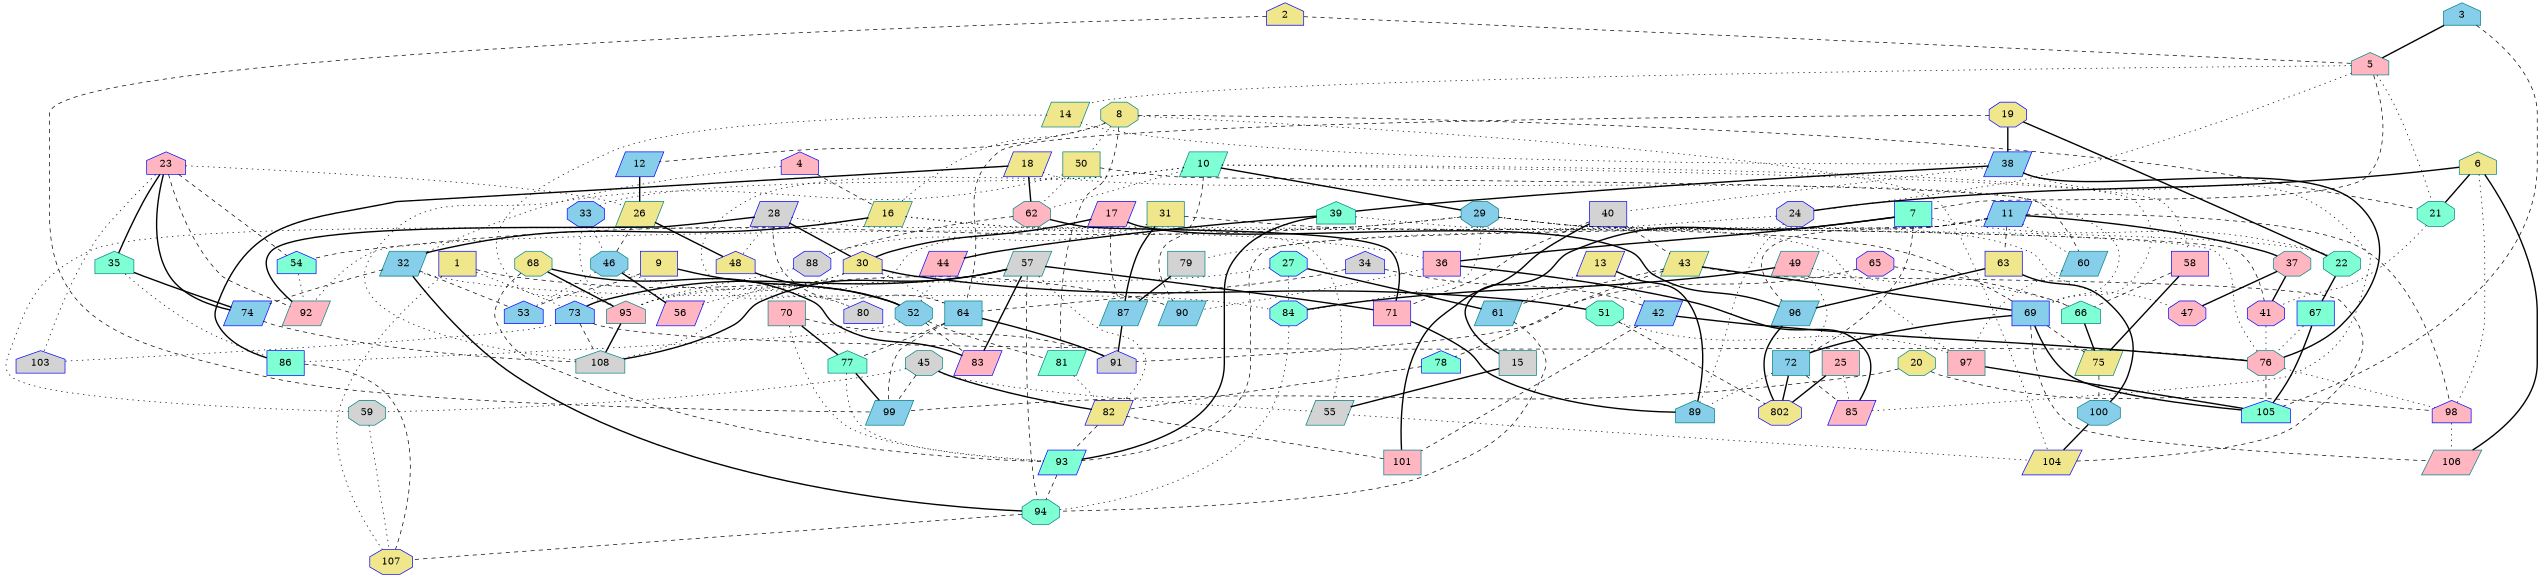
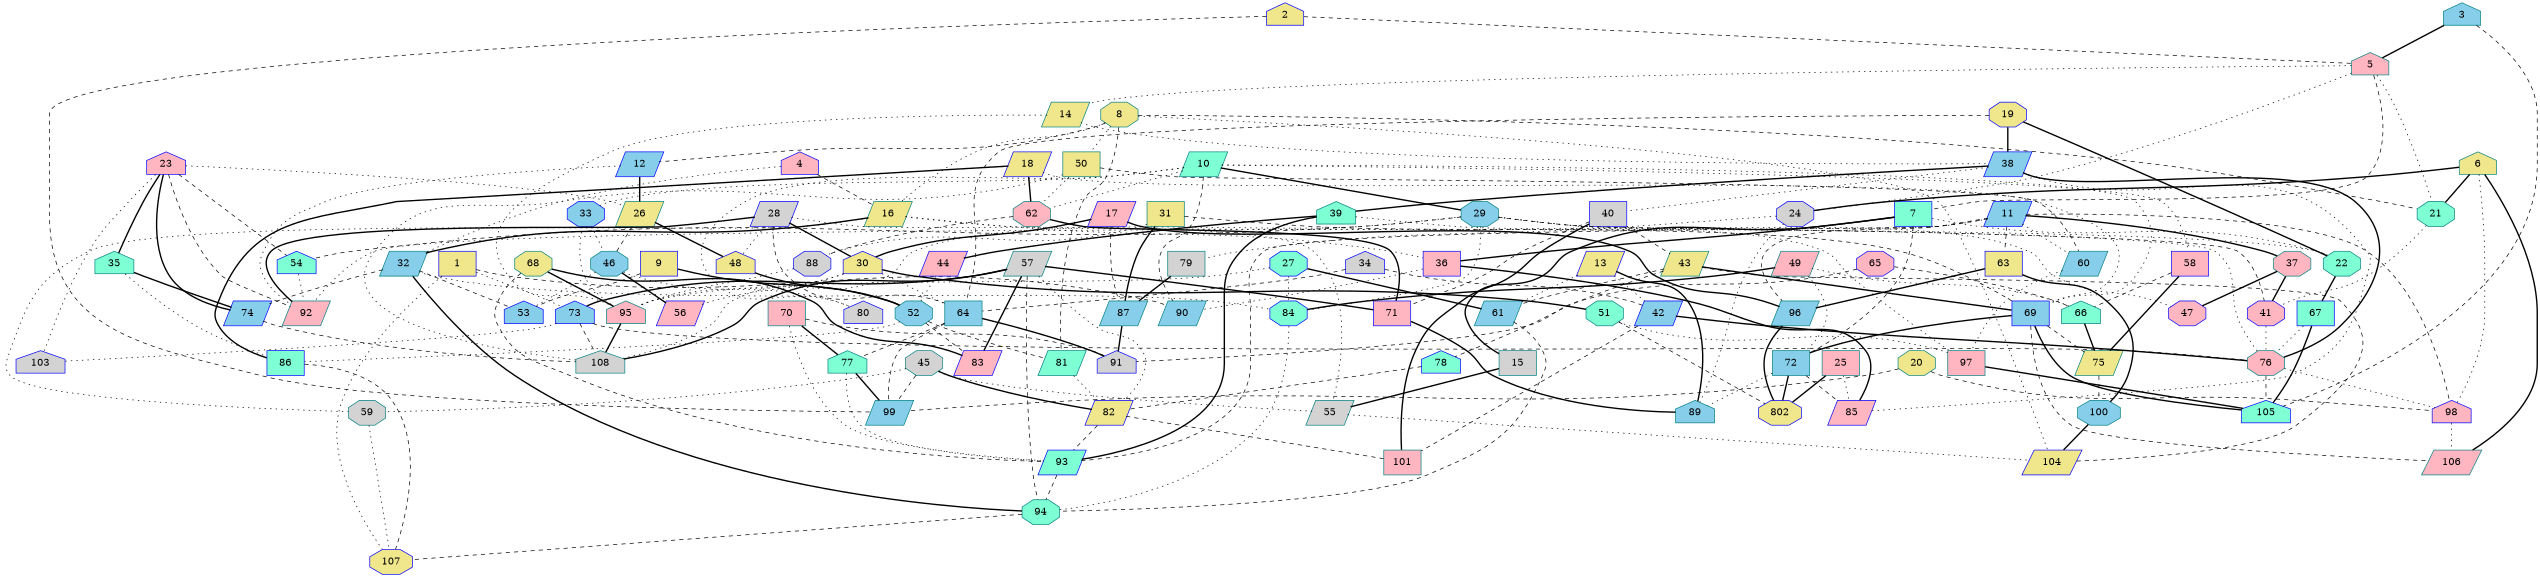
none -> (398, 185)
